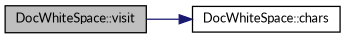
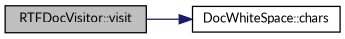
(76, 19) -> (76, 19)
